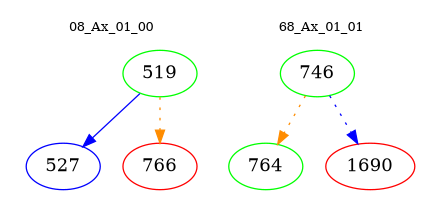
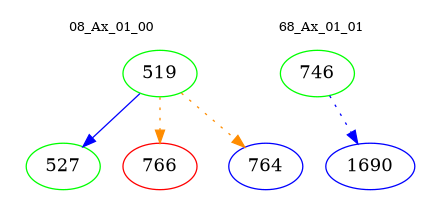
(295, 114) -> (199, 108)
(63, 166) -> (63, 166)
(266, 166) -> (266, 166)
(370, 166) -> (370, 166)
